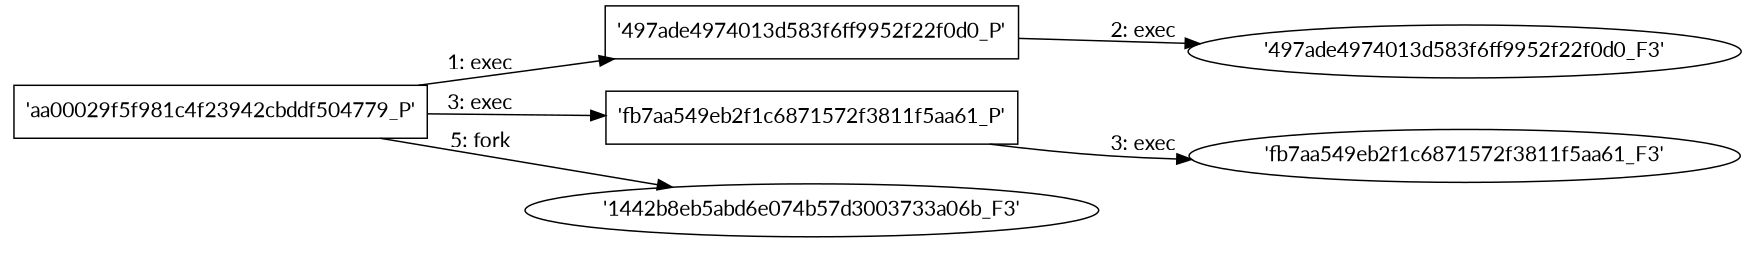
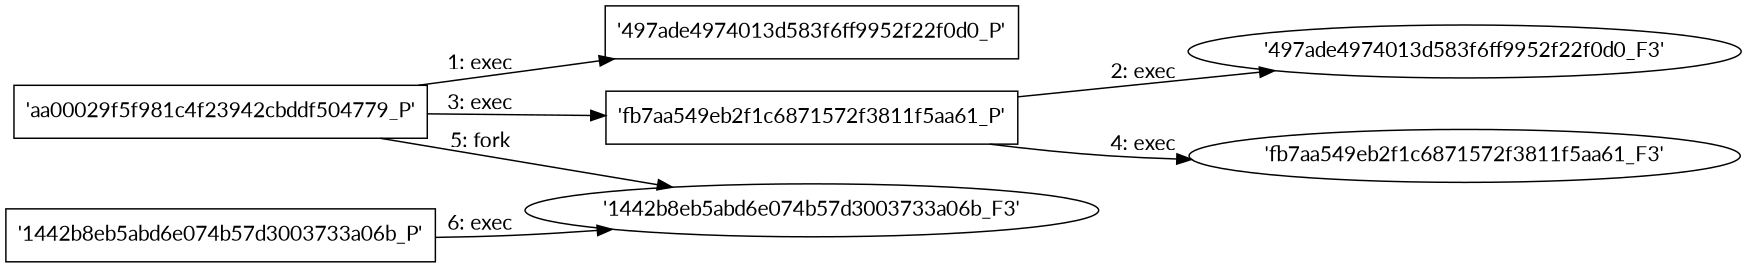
(1102, 41) -> (1139, 85)
(1144, 145) -> (1144, 145)
none -> (221, 235)
